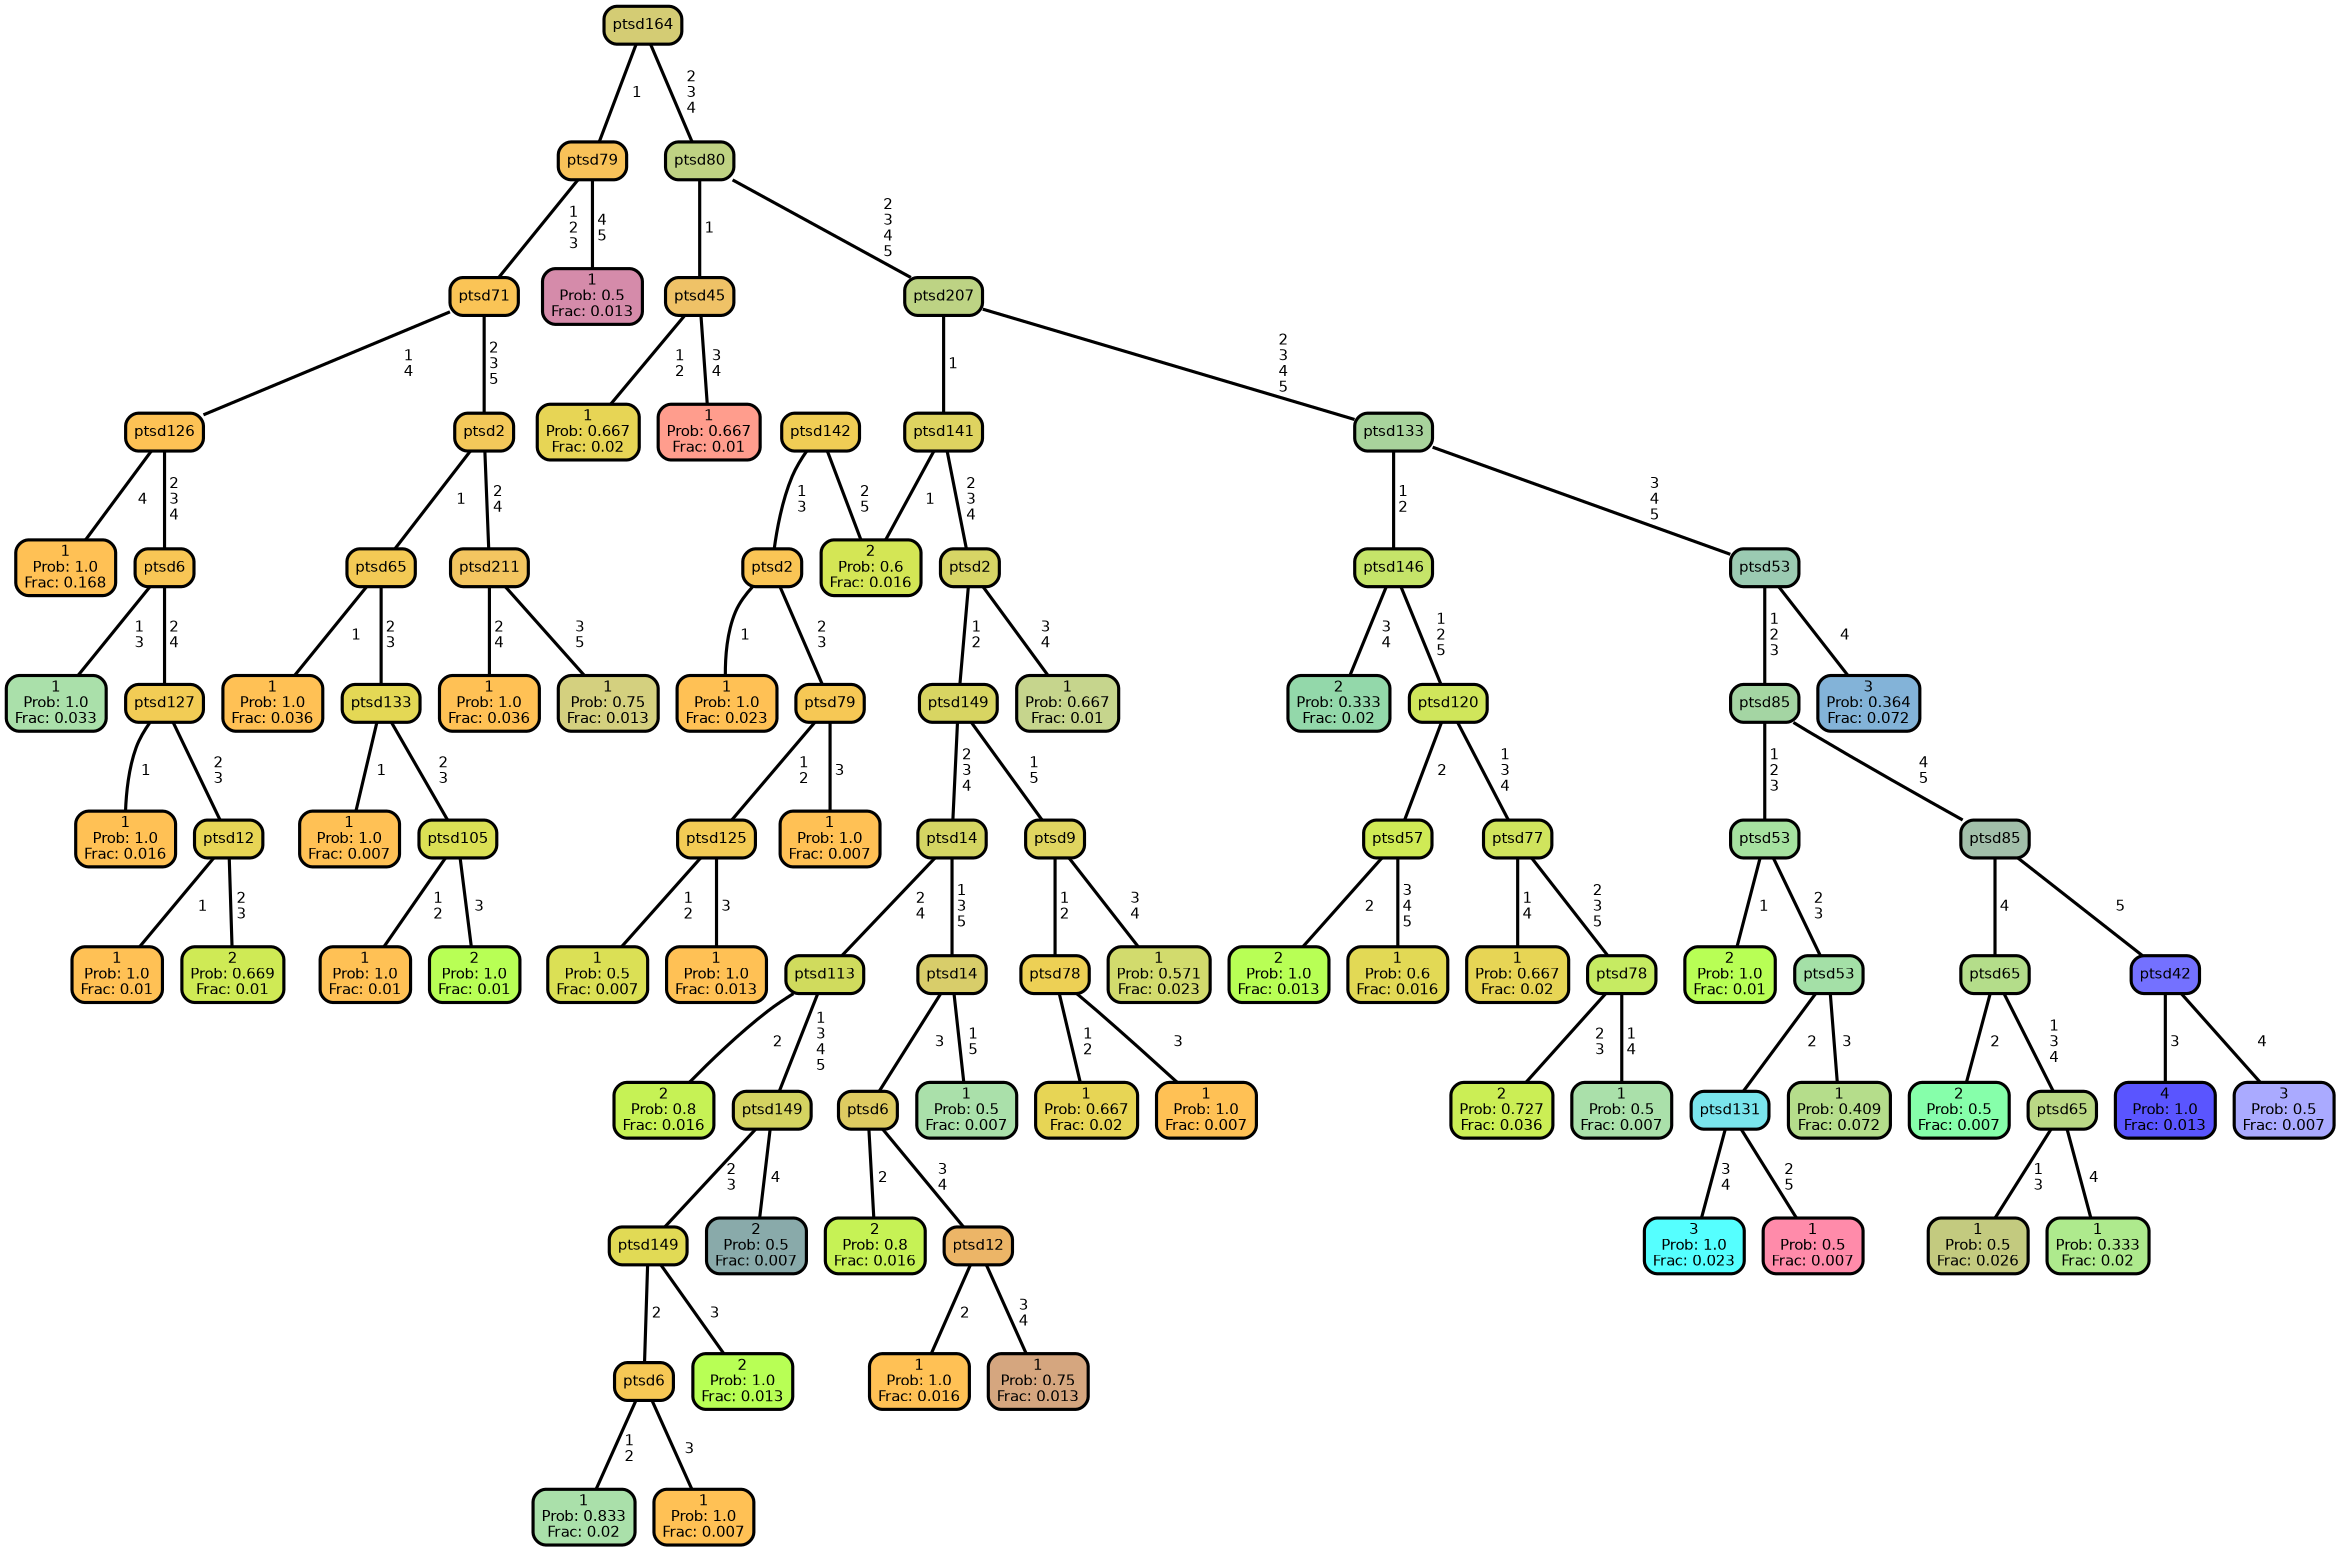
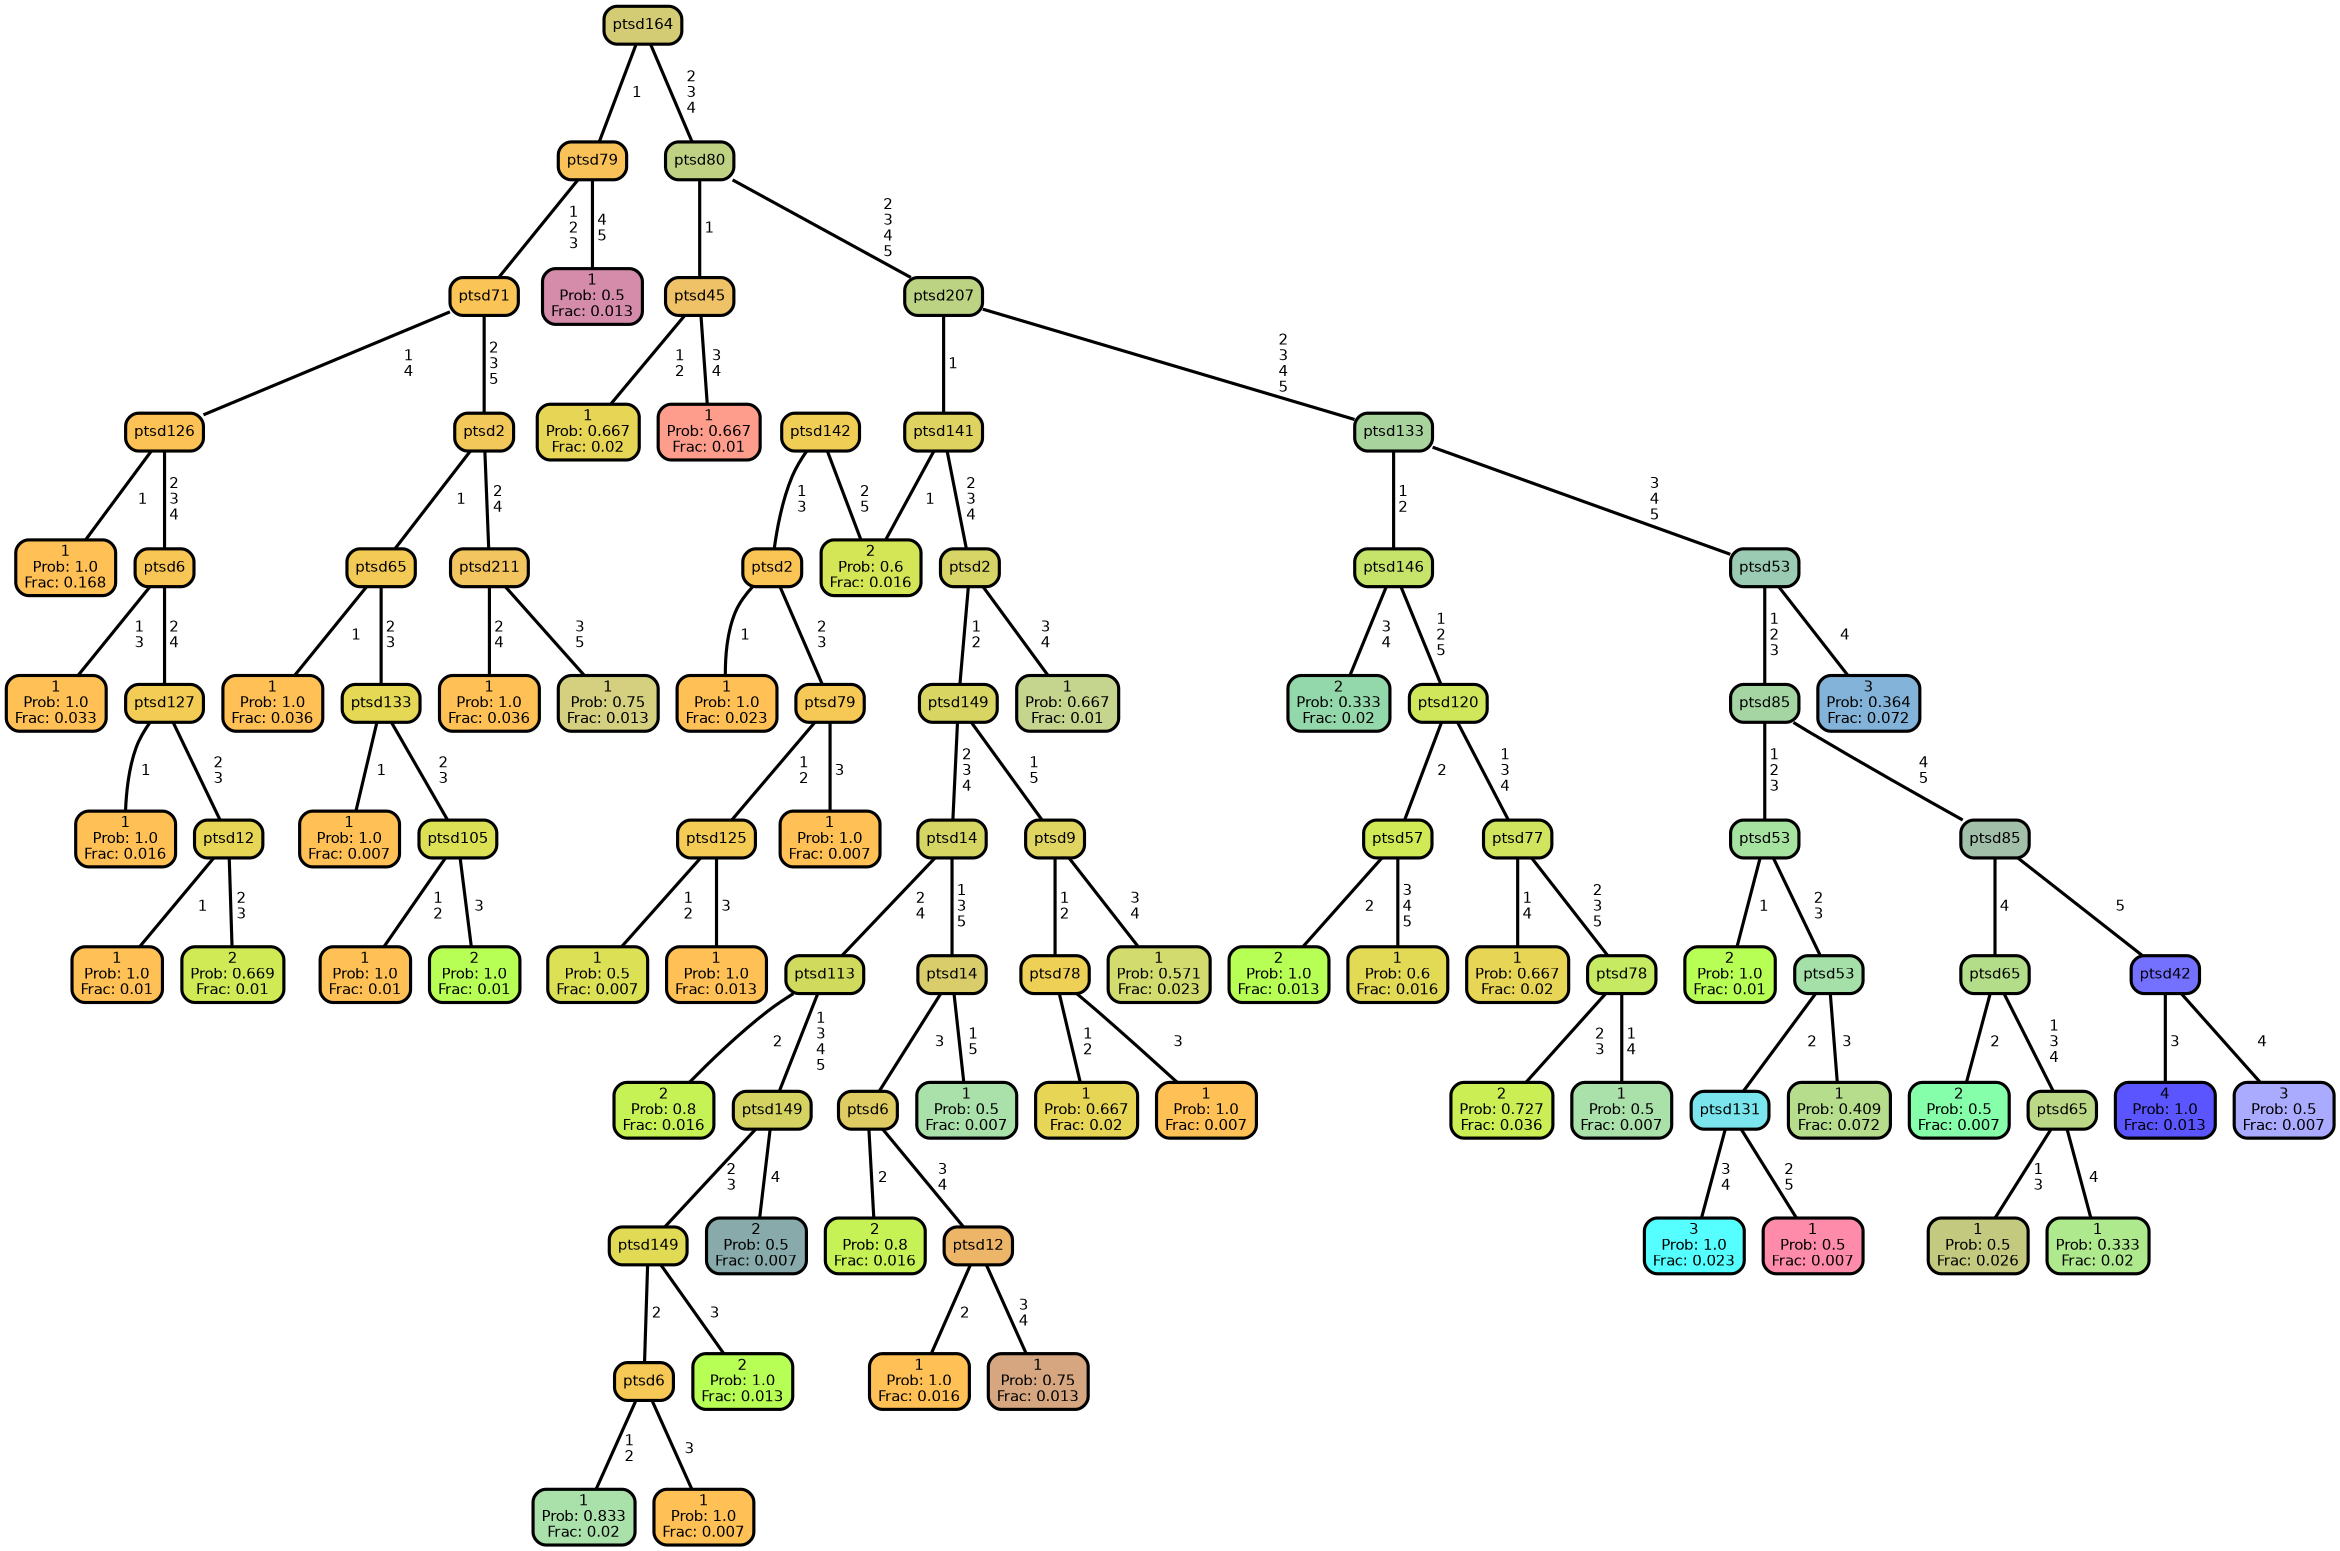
(140, 500) -> (140, 500)
(56, 703) -> (56, 703)
